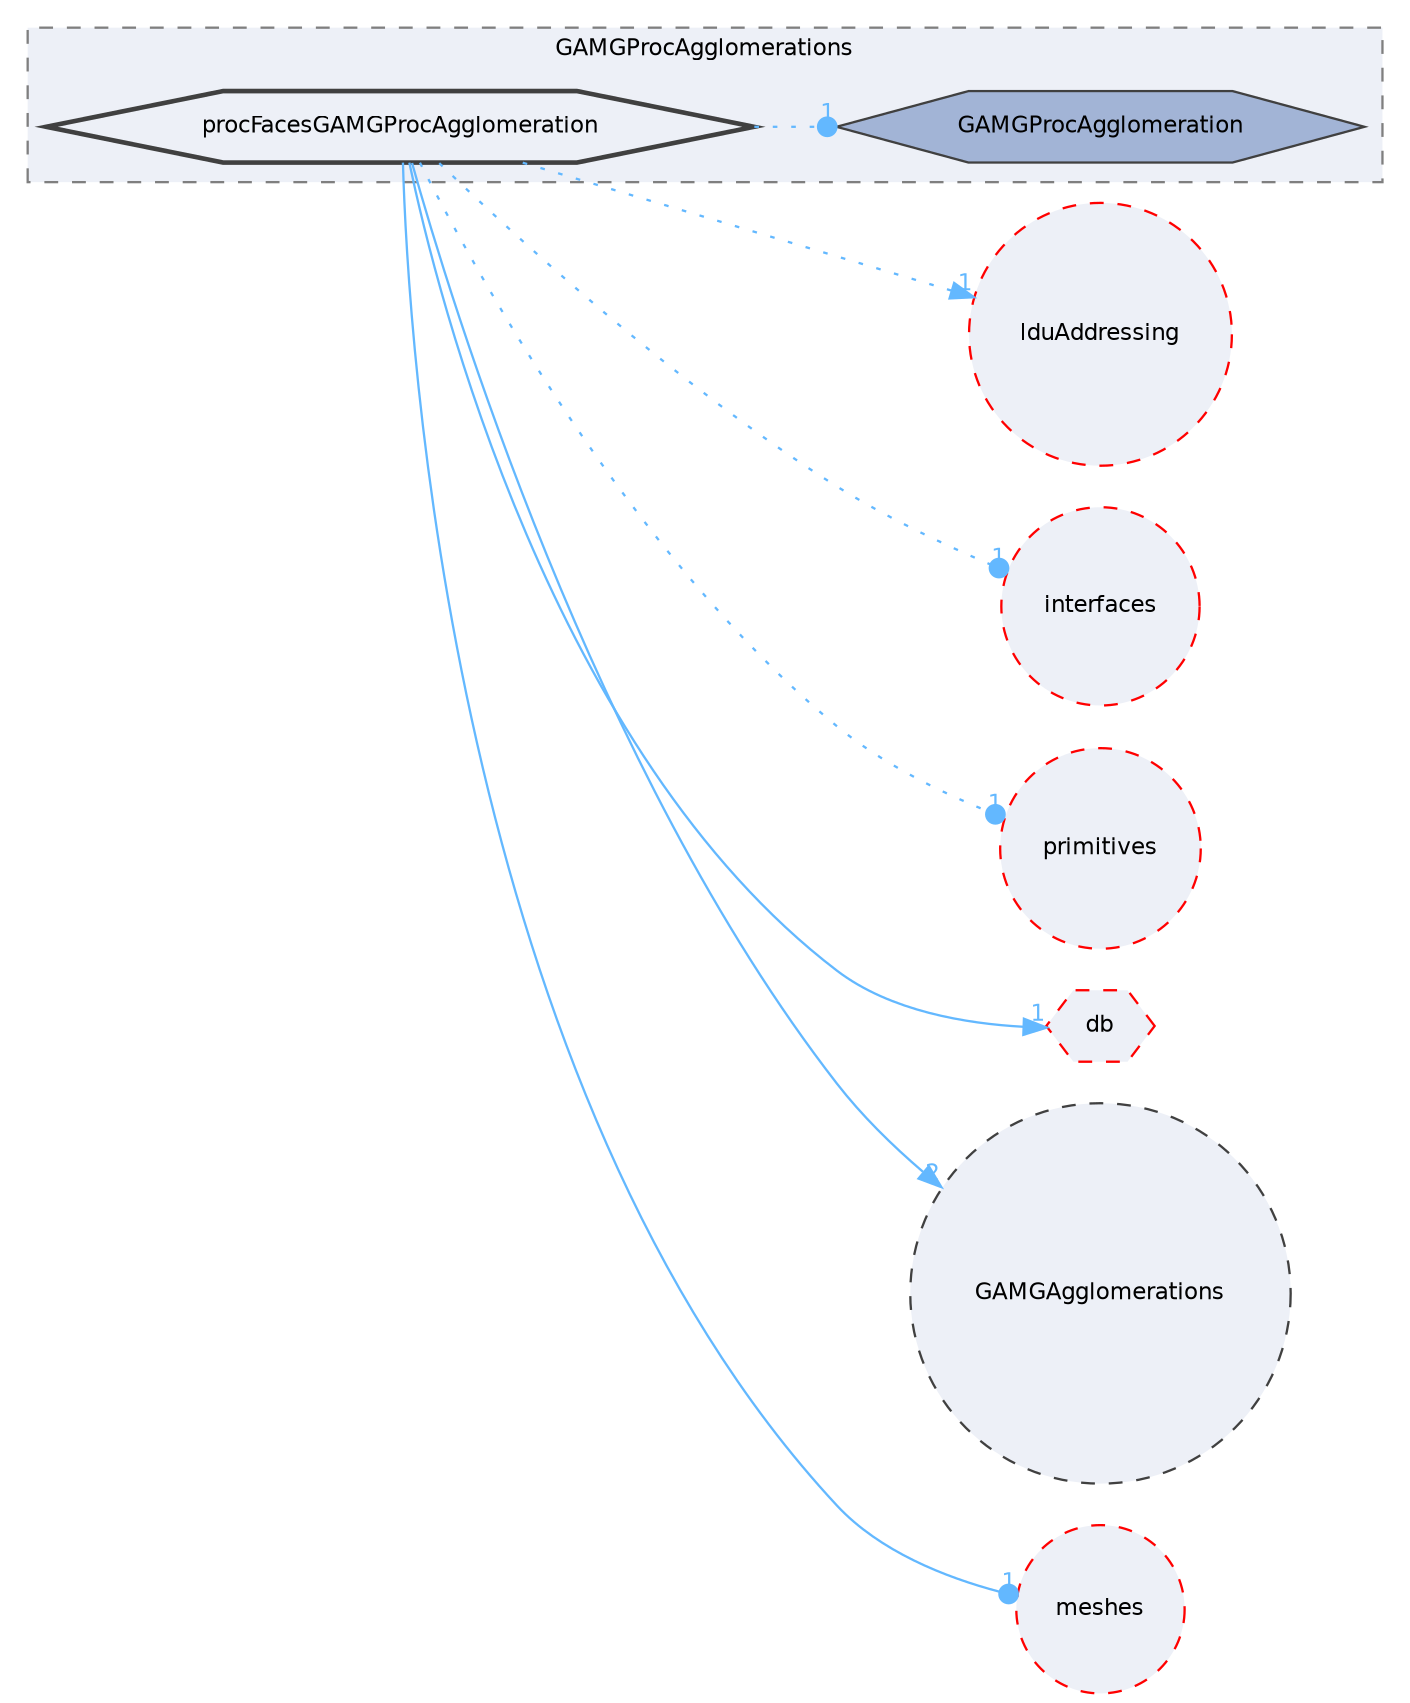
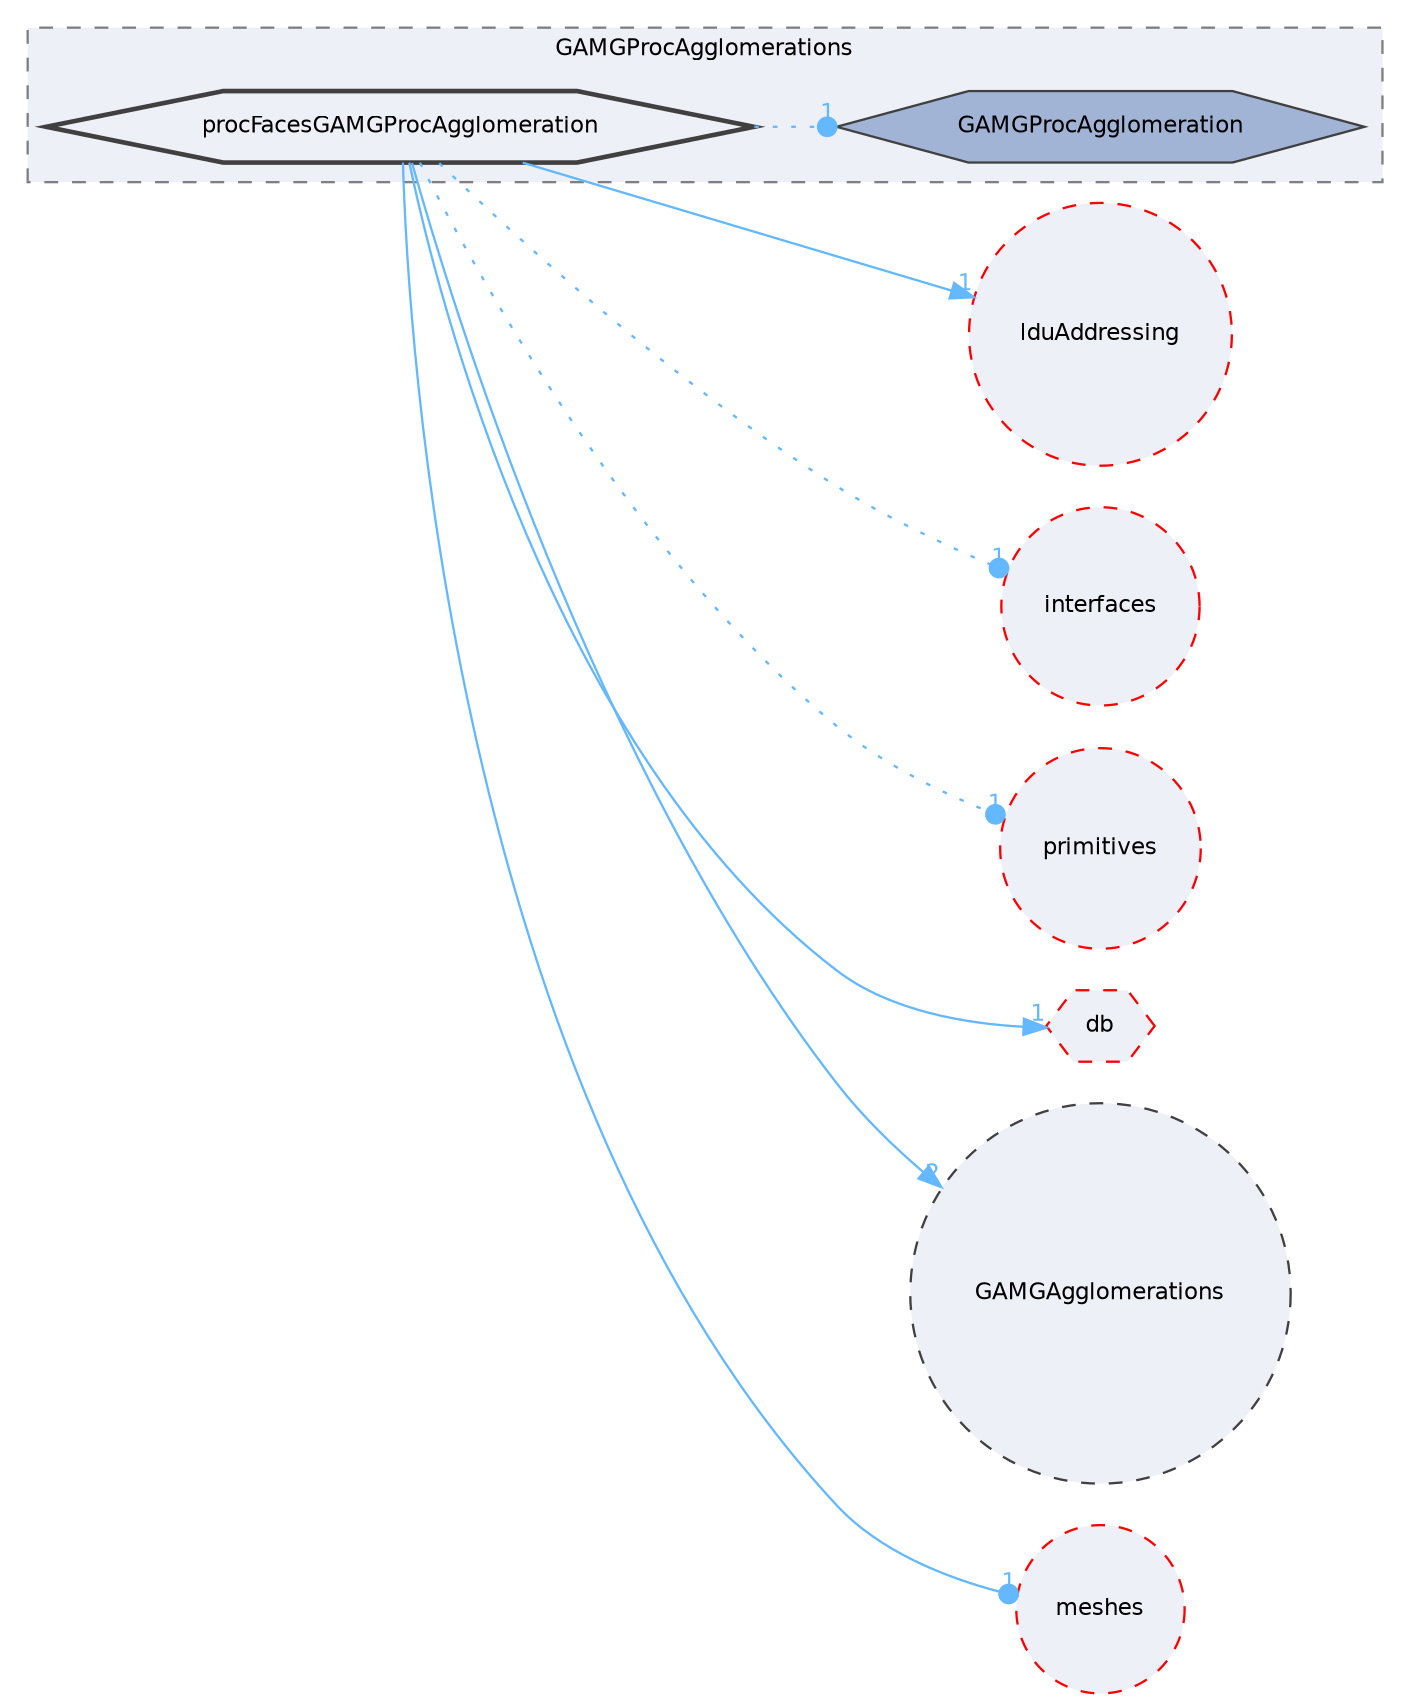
(737, 227) -> (737, 227)
